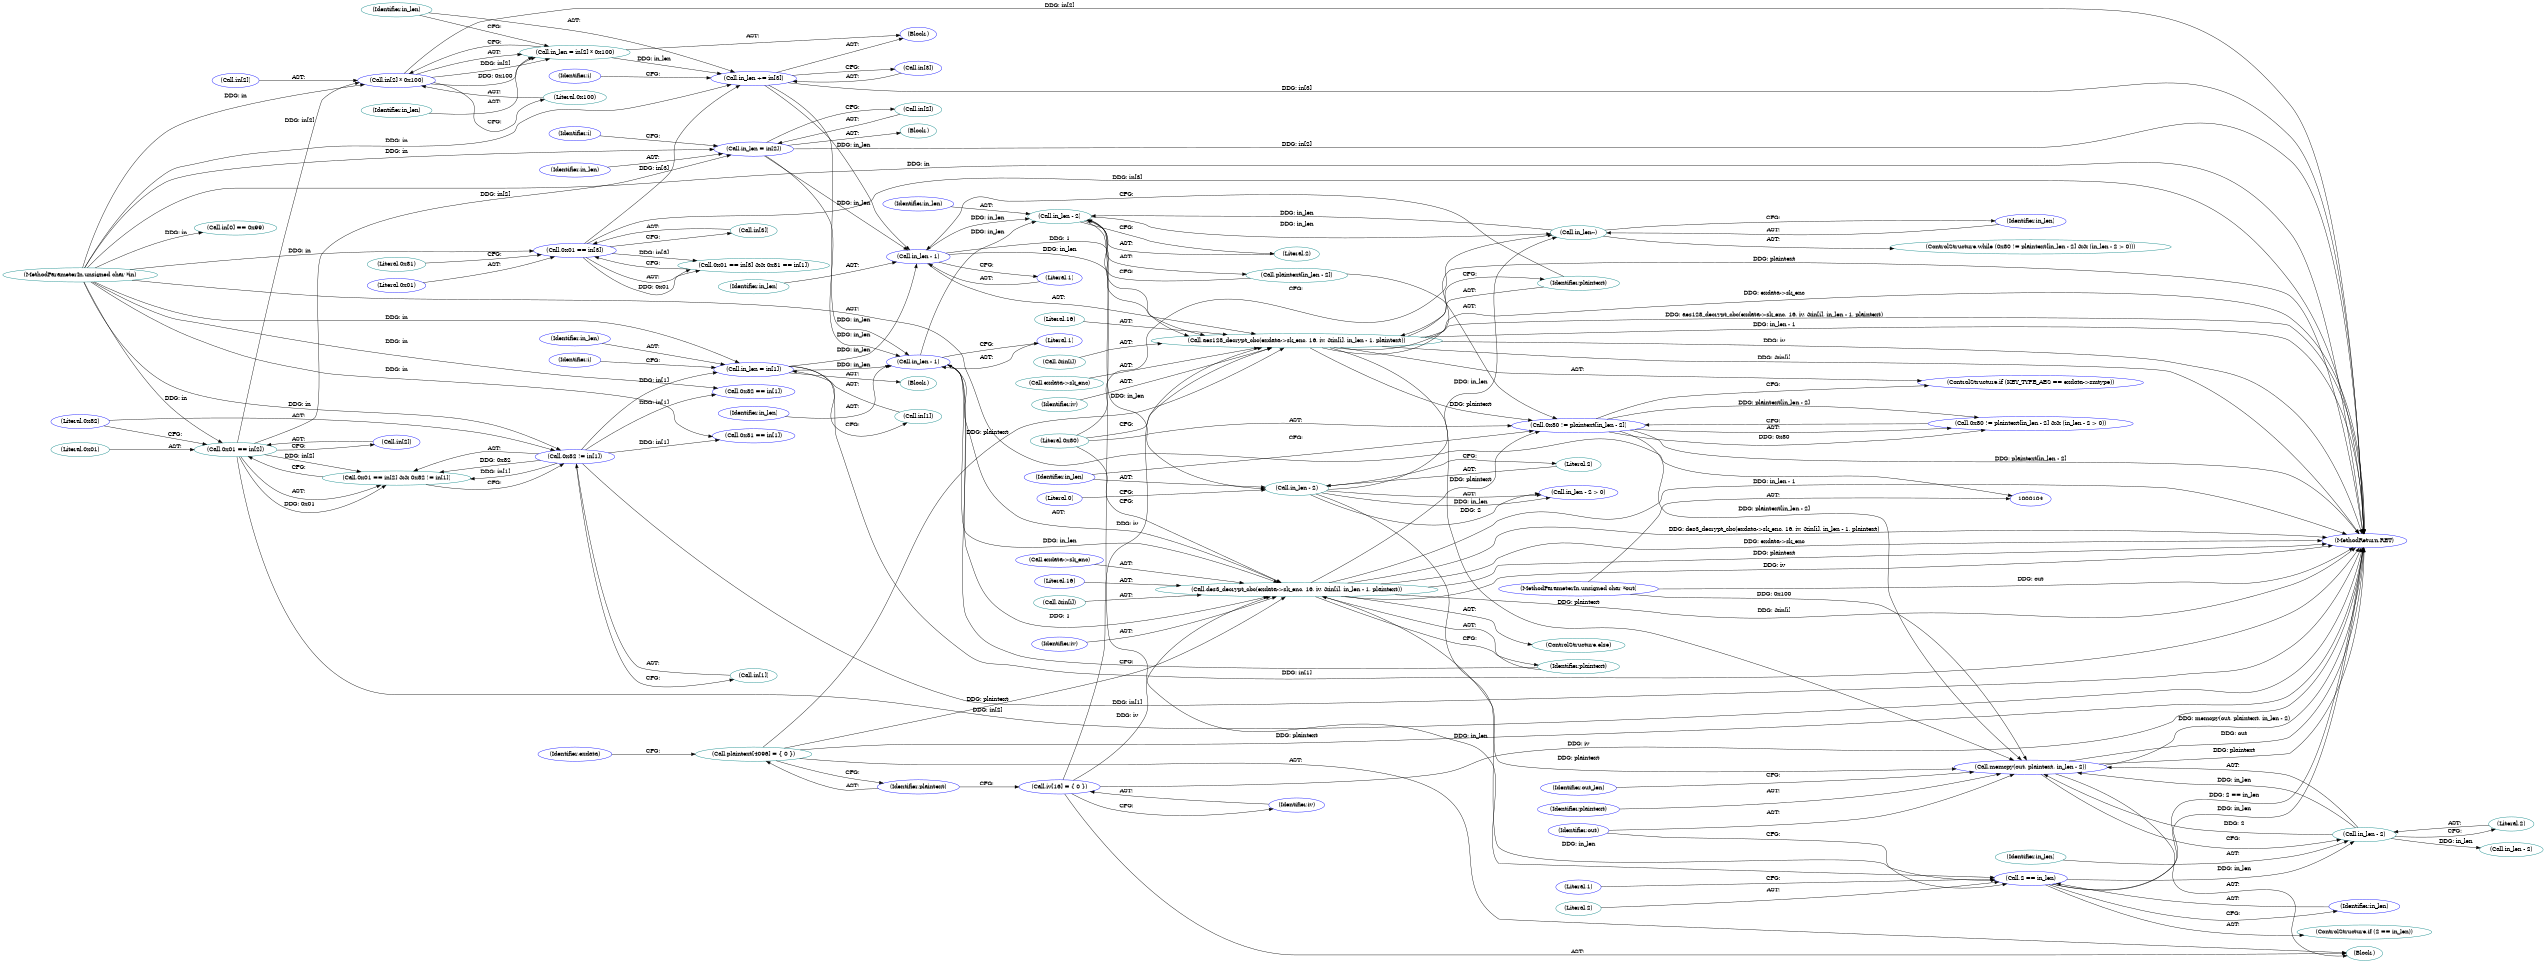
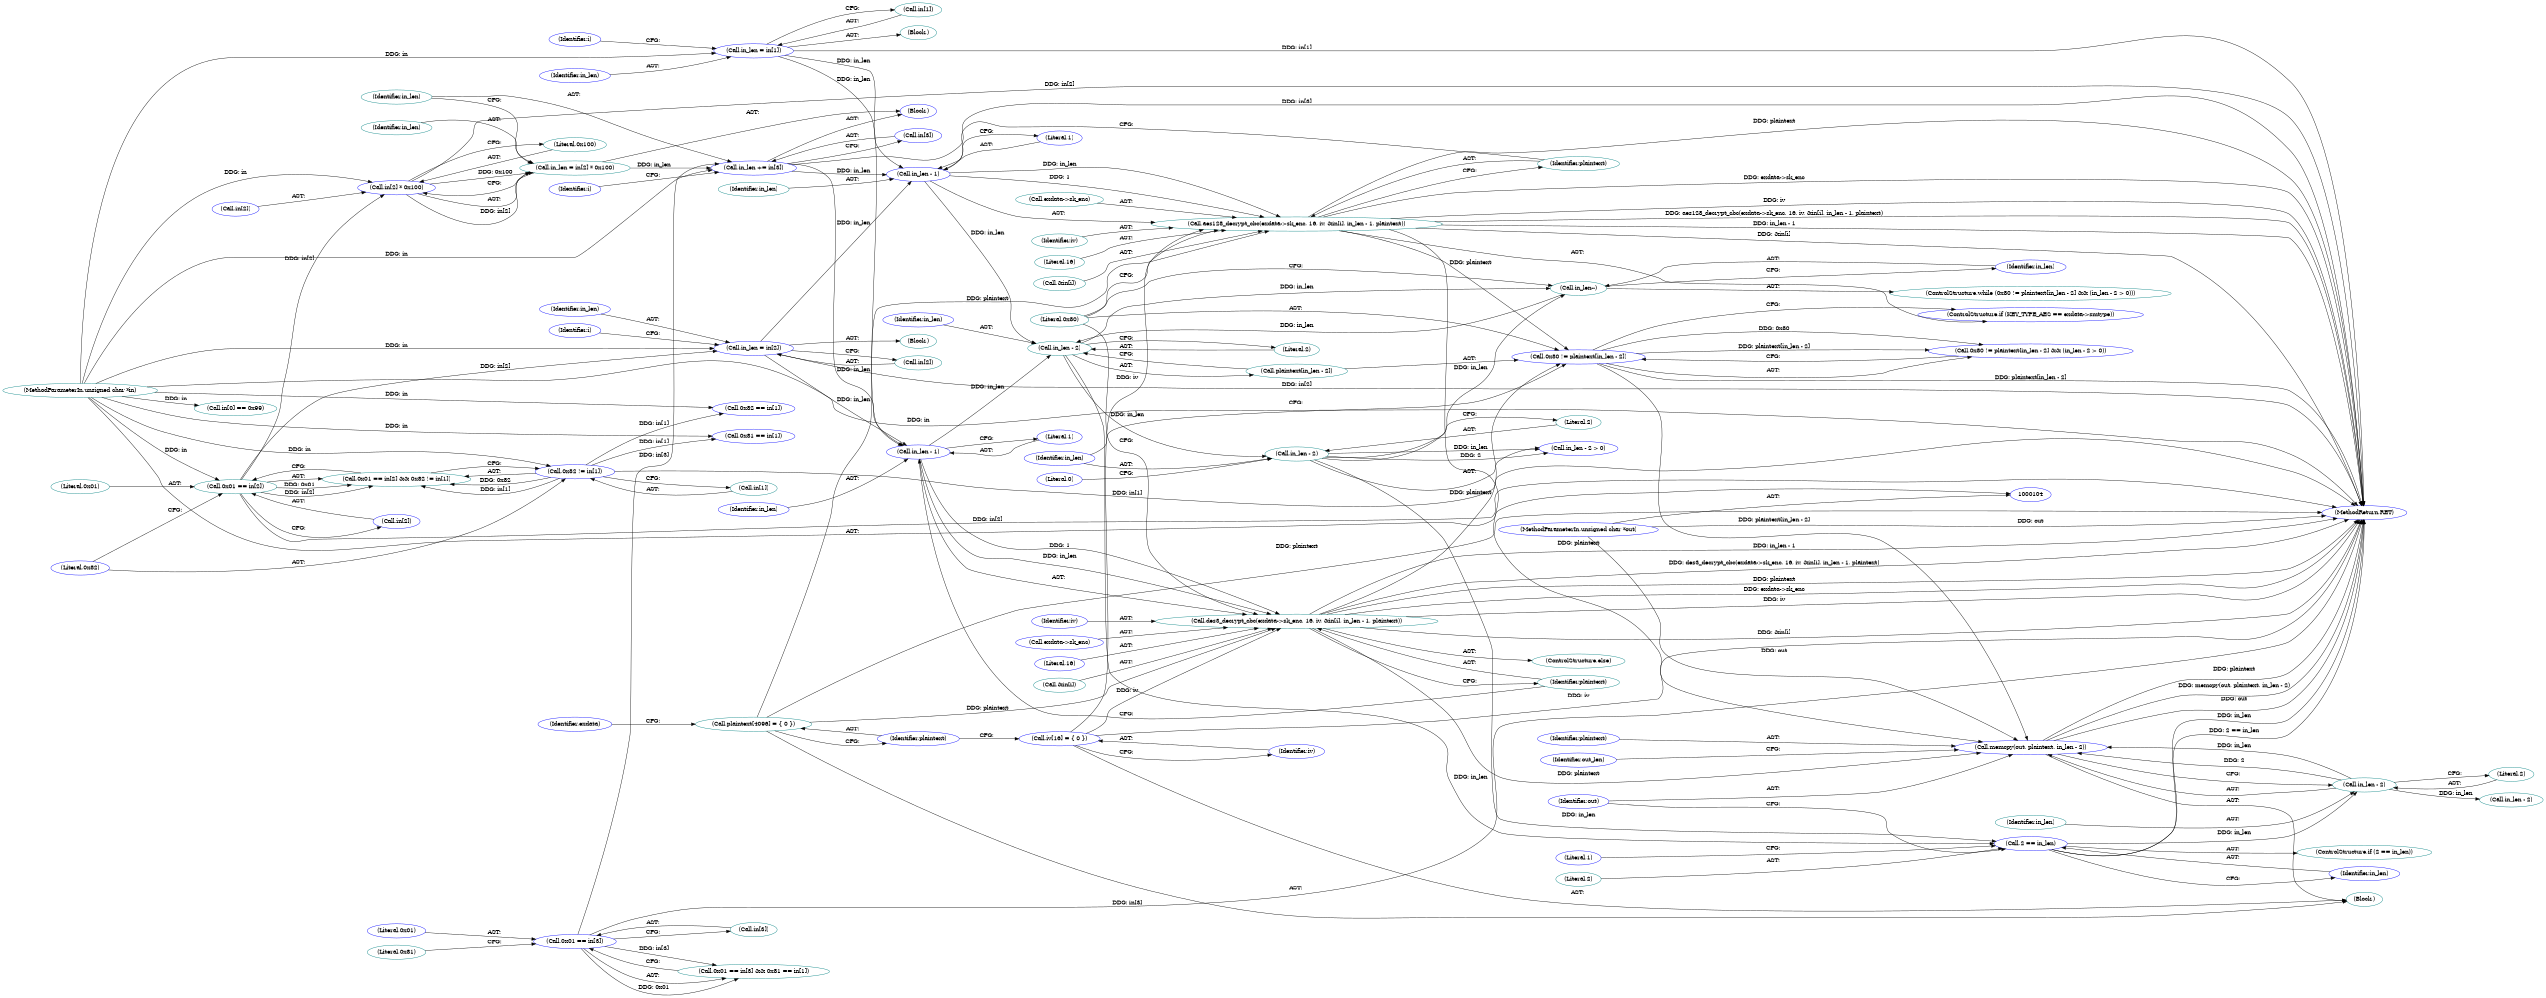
(329, 253) -> none
(643, 395) -> none
(1774, 594) -> (1774, 651)
